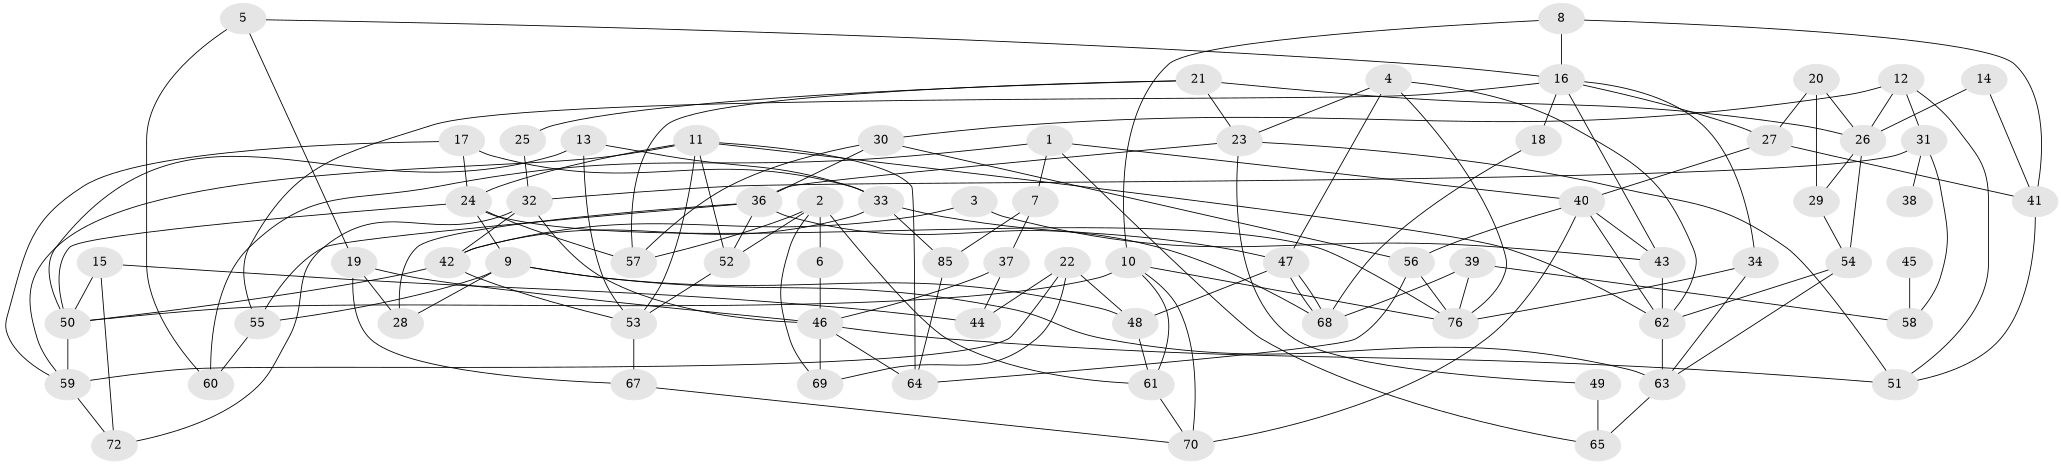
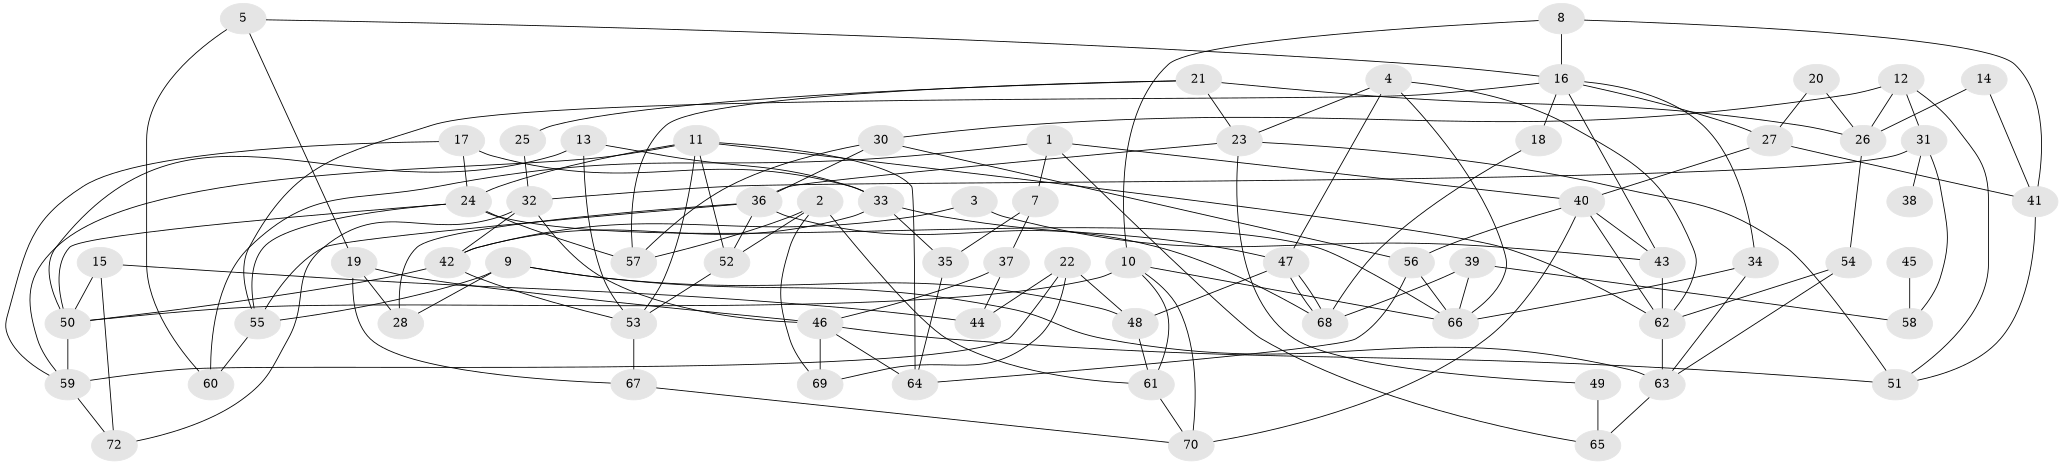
(1817, 202) -> none
(492, 237) -> (321, 222)
(820, 263) -> none
(946, 263) -> (946, 263)
(1456, 324) -> (1456, 324)
